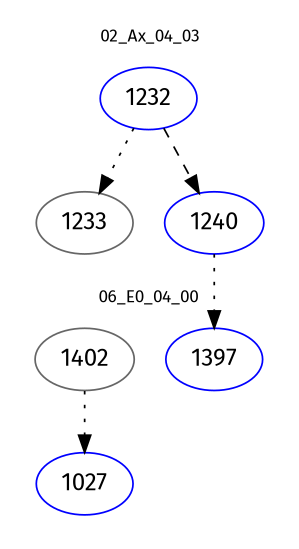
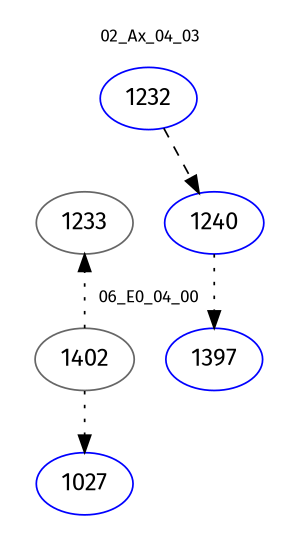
(121, 153) -> (85, 300)
